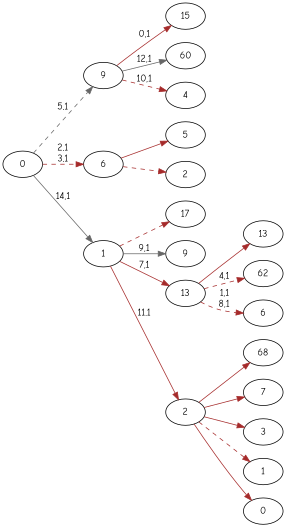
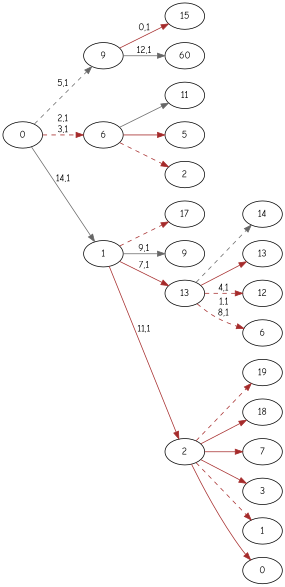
none -> (185, 95)
(186, 95) -> none
none -> (263, 214)
(263, 274) -> (263, 293)
(263, 353) -> (263, 412)
none -> (263, 373)
